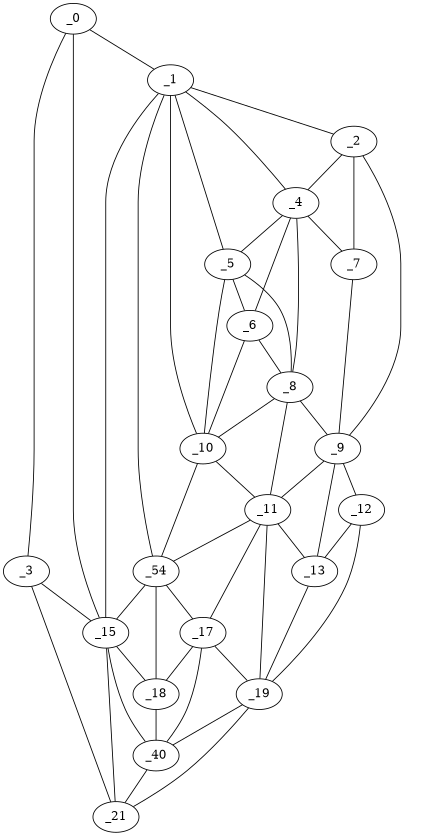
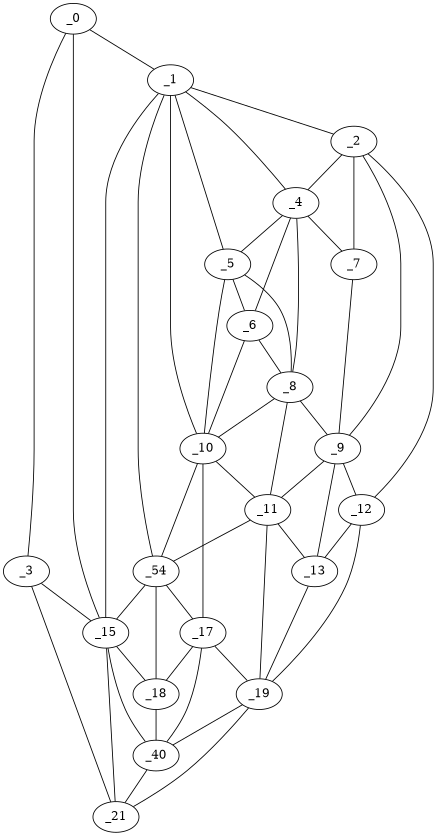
none -> (433, 324)
(235, 571) -> (203, 537)
